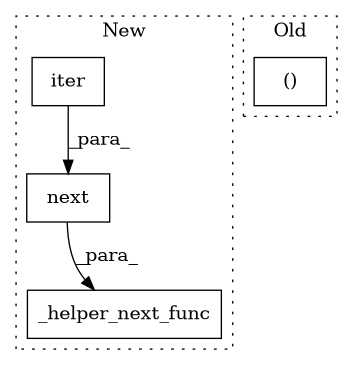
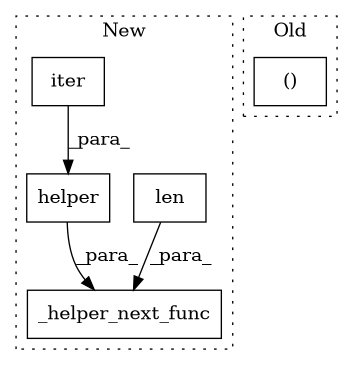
(68, 198) -> (68, 198)
none -> (170, 198)
